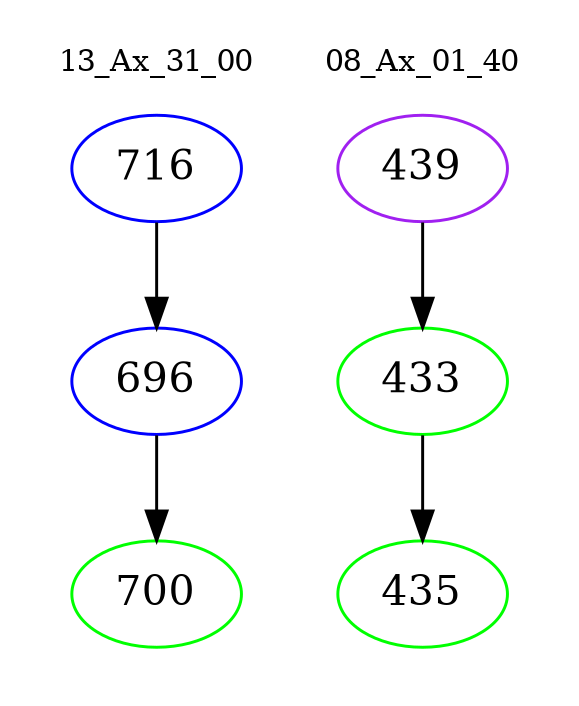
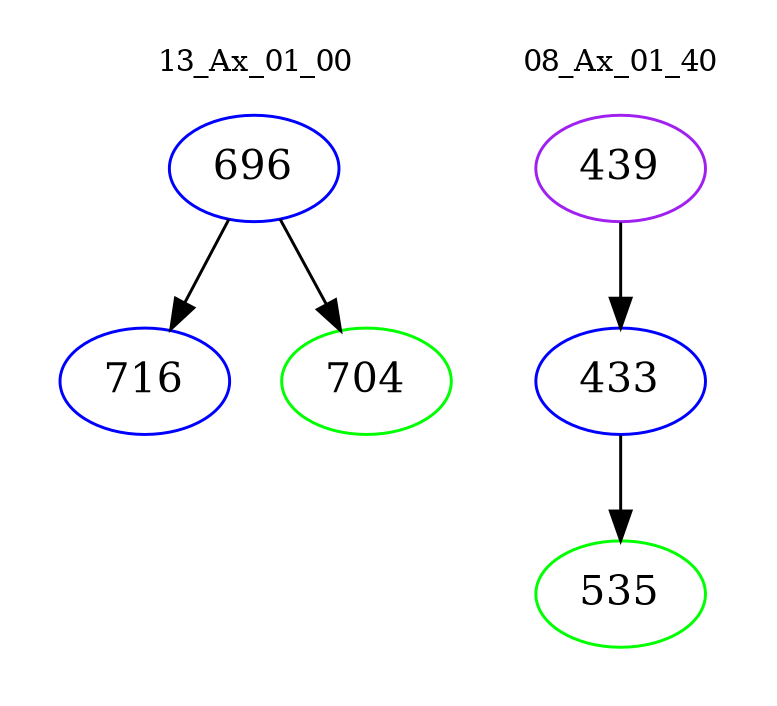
(157, 64) -> (256, 64)
(157, 260) -> (207, 261)
(423, 381) -> (621, 381)
(157, 594) -> (366, 381)
(423, 594) -> (621, 594)
